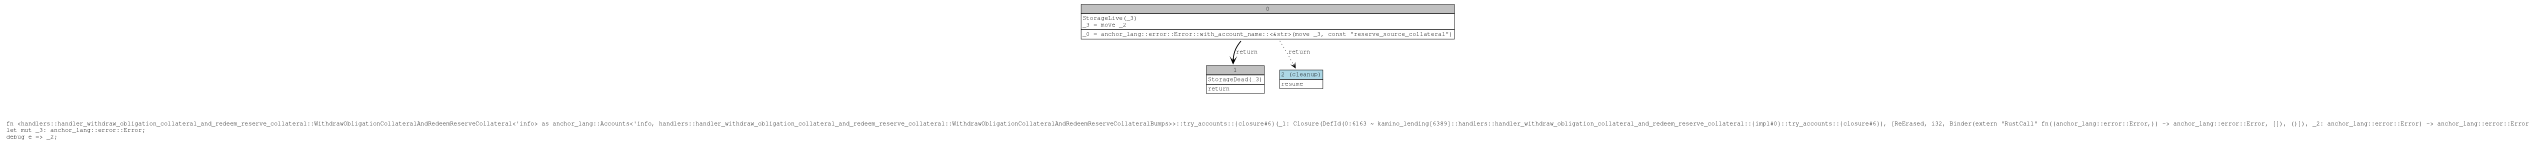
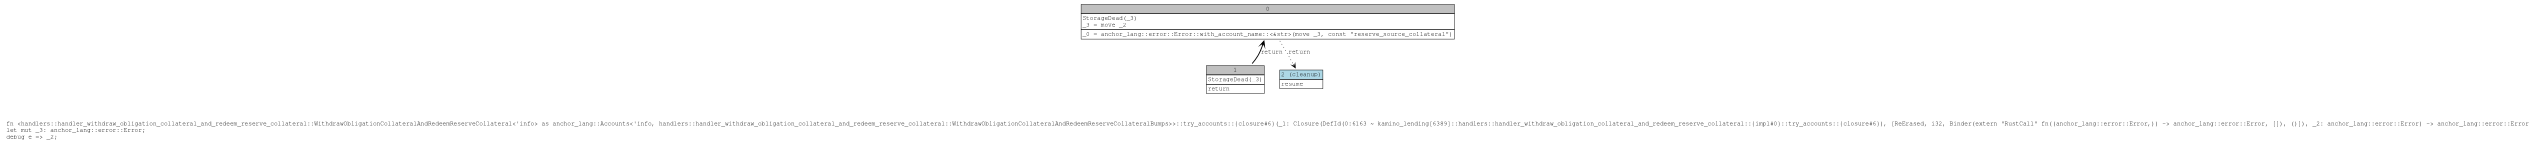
(1110, 18) -> (1110, 18)
(1236, 49) -> (1258, 55)
